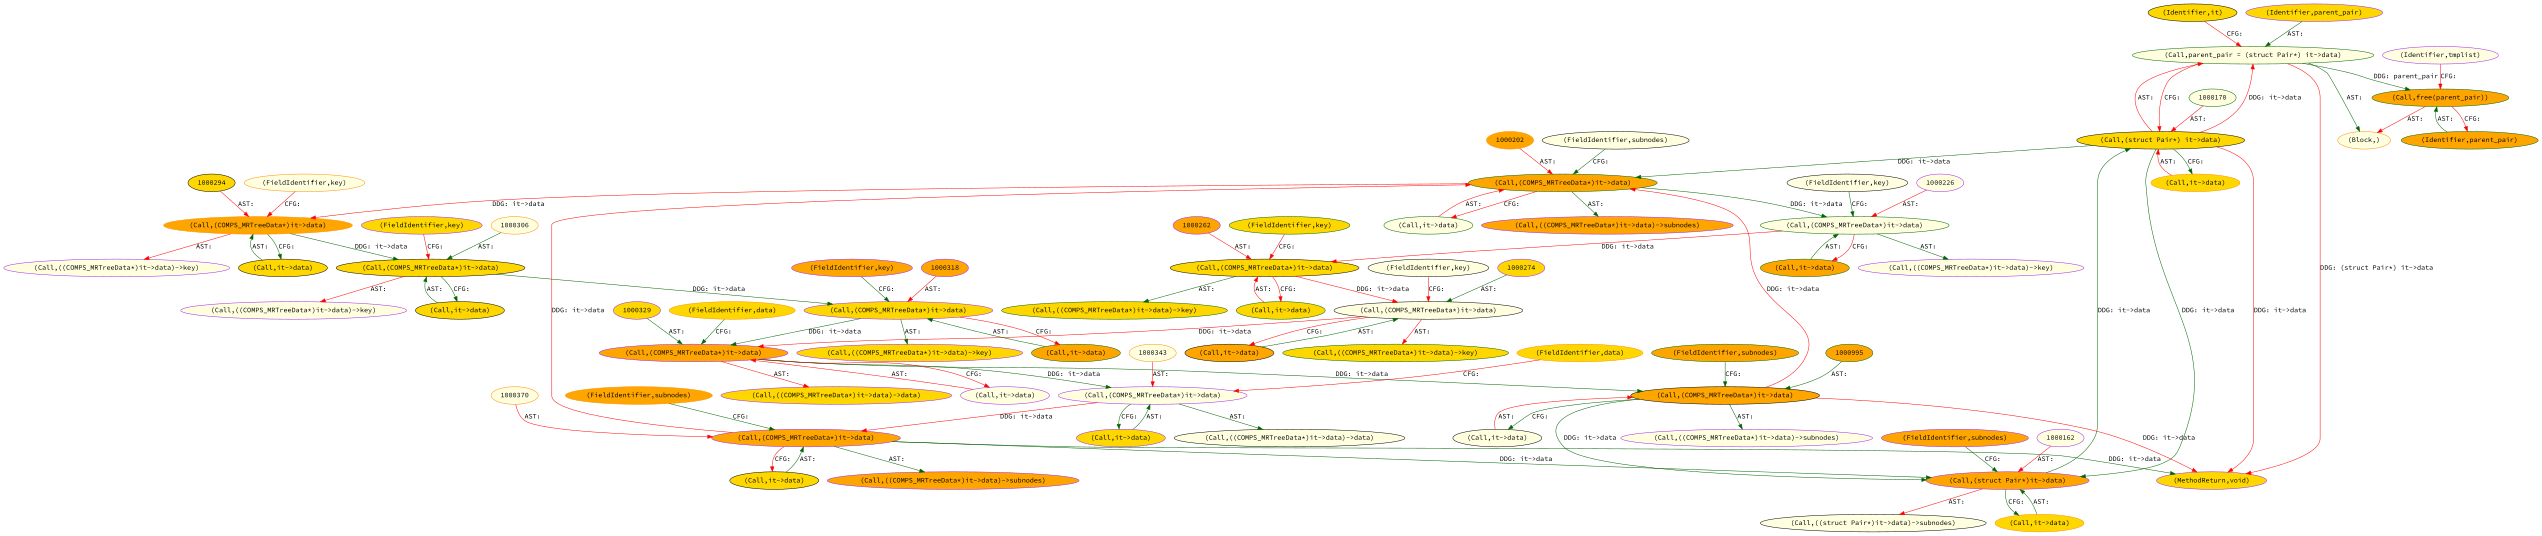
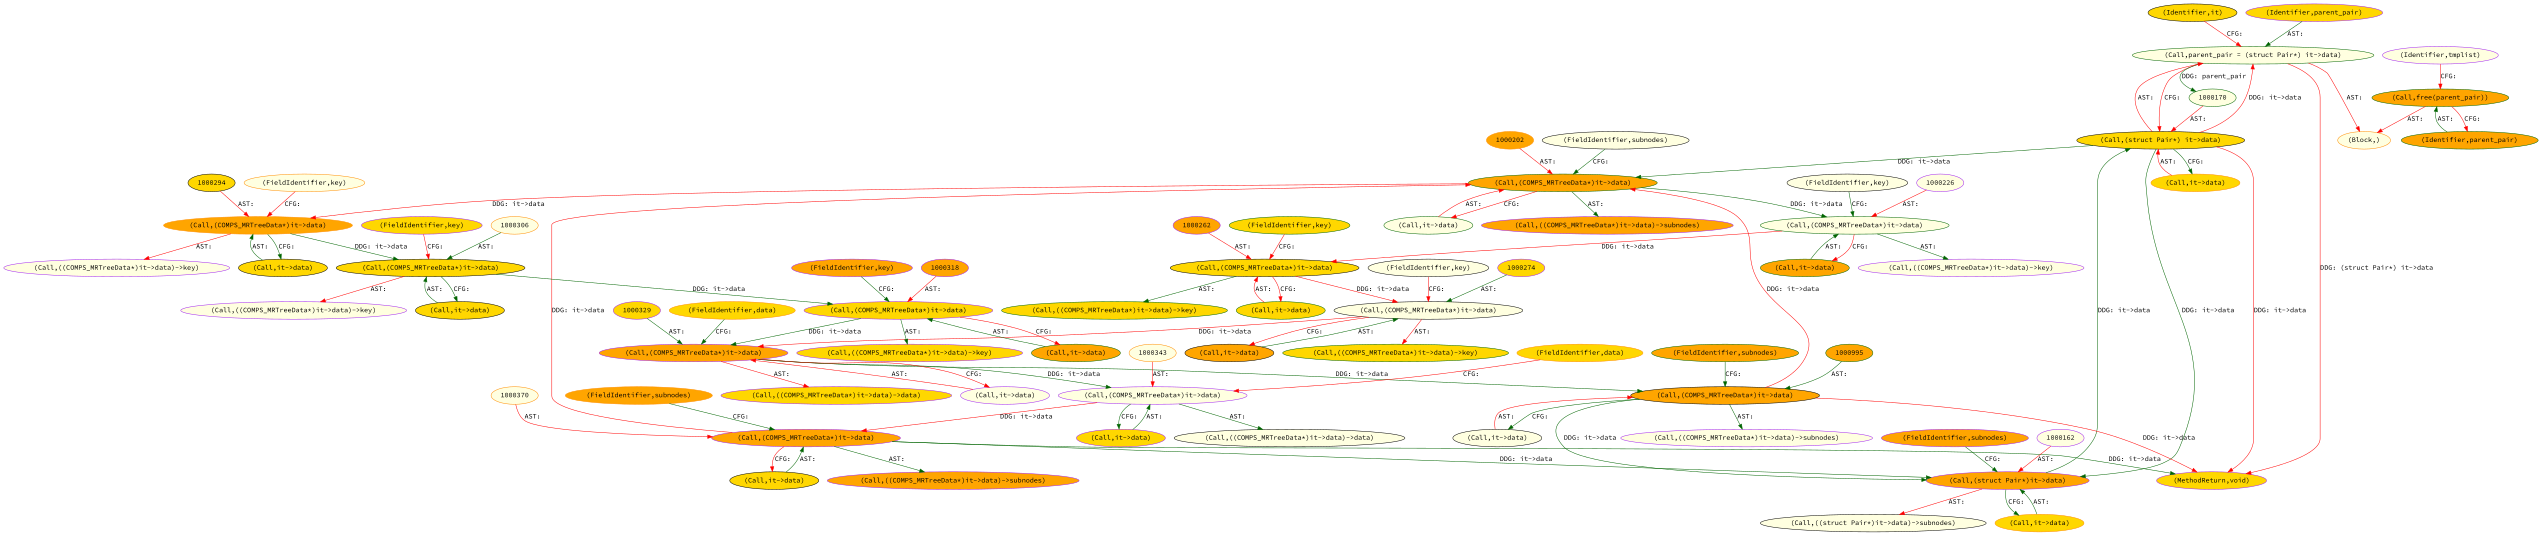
(2354, 74) -> (2180, 75)
(2338, 90) -> (2338, 90)
